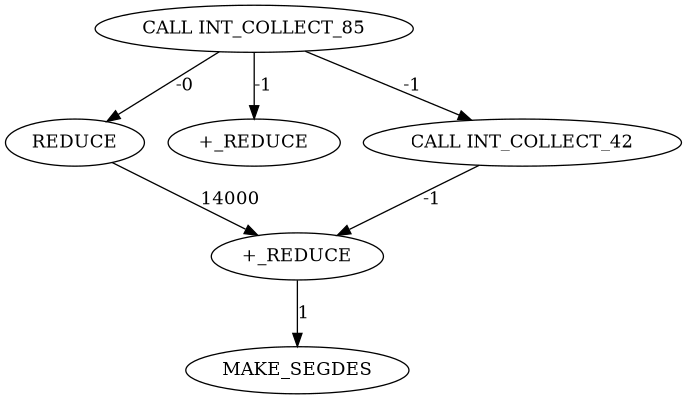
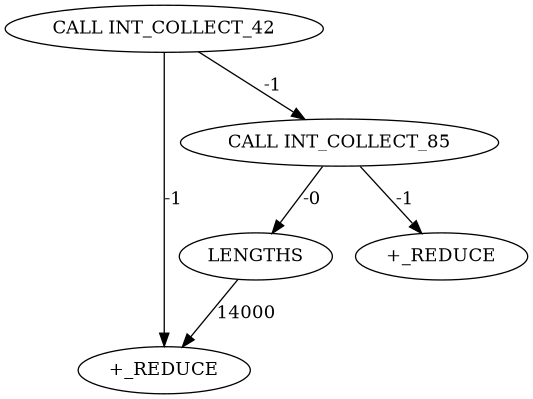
(382, 83) -> (246, 82)
(75, 143) -> (256, 256)
(297, 370) -> none
